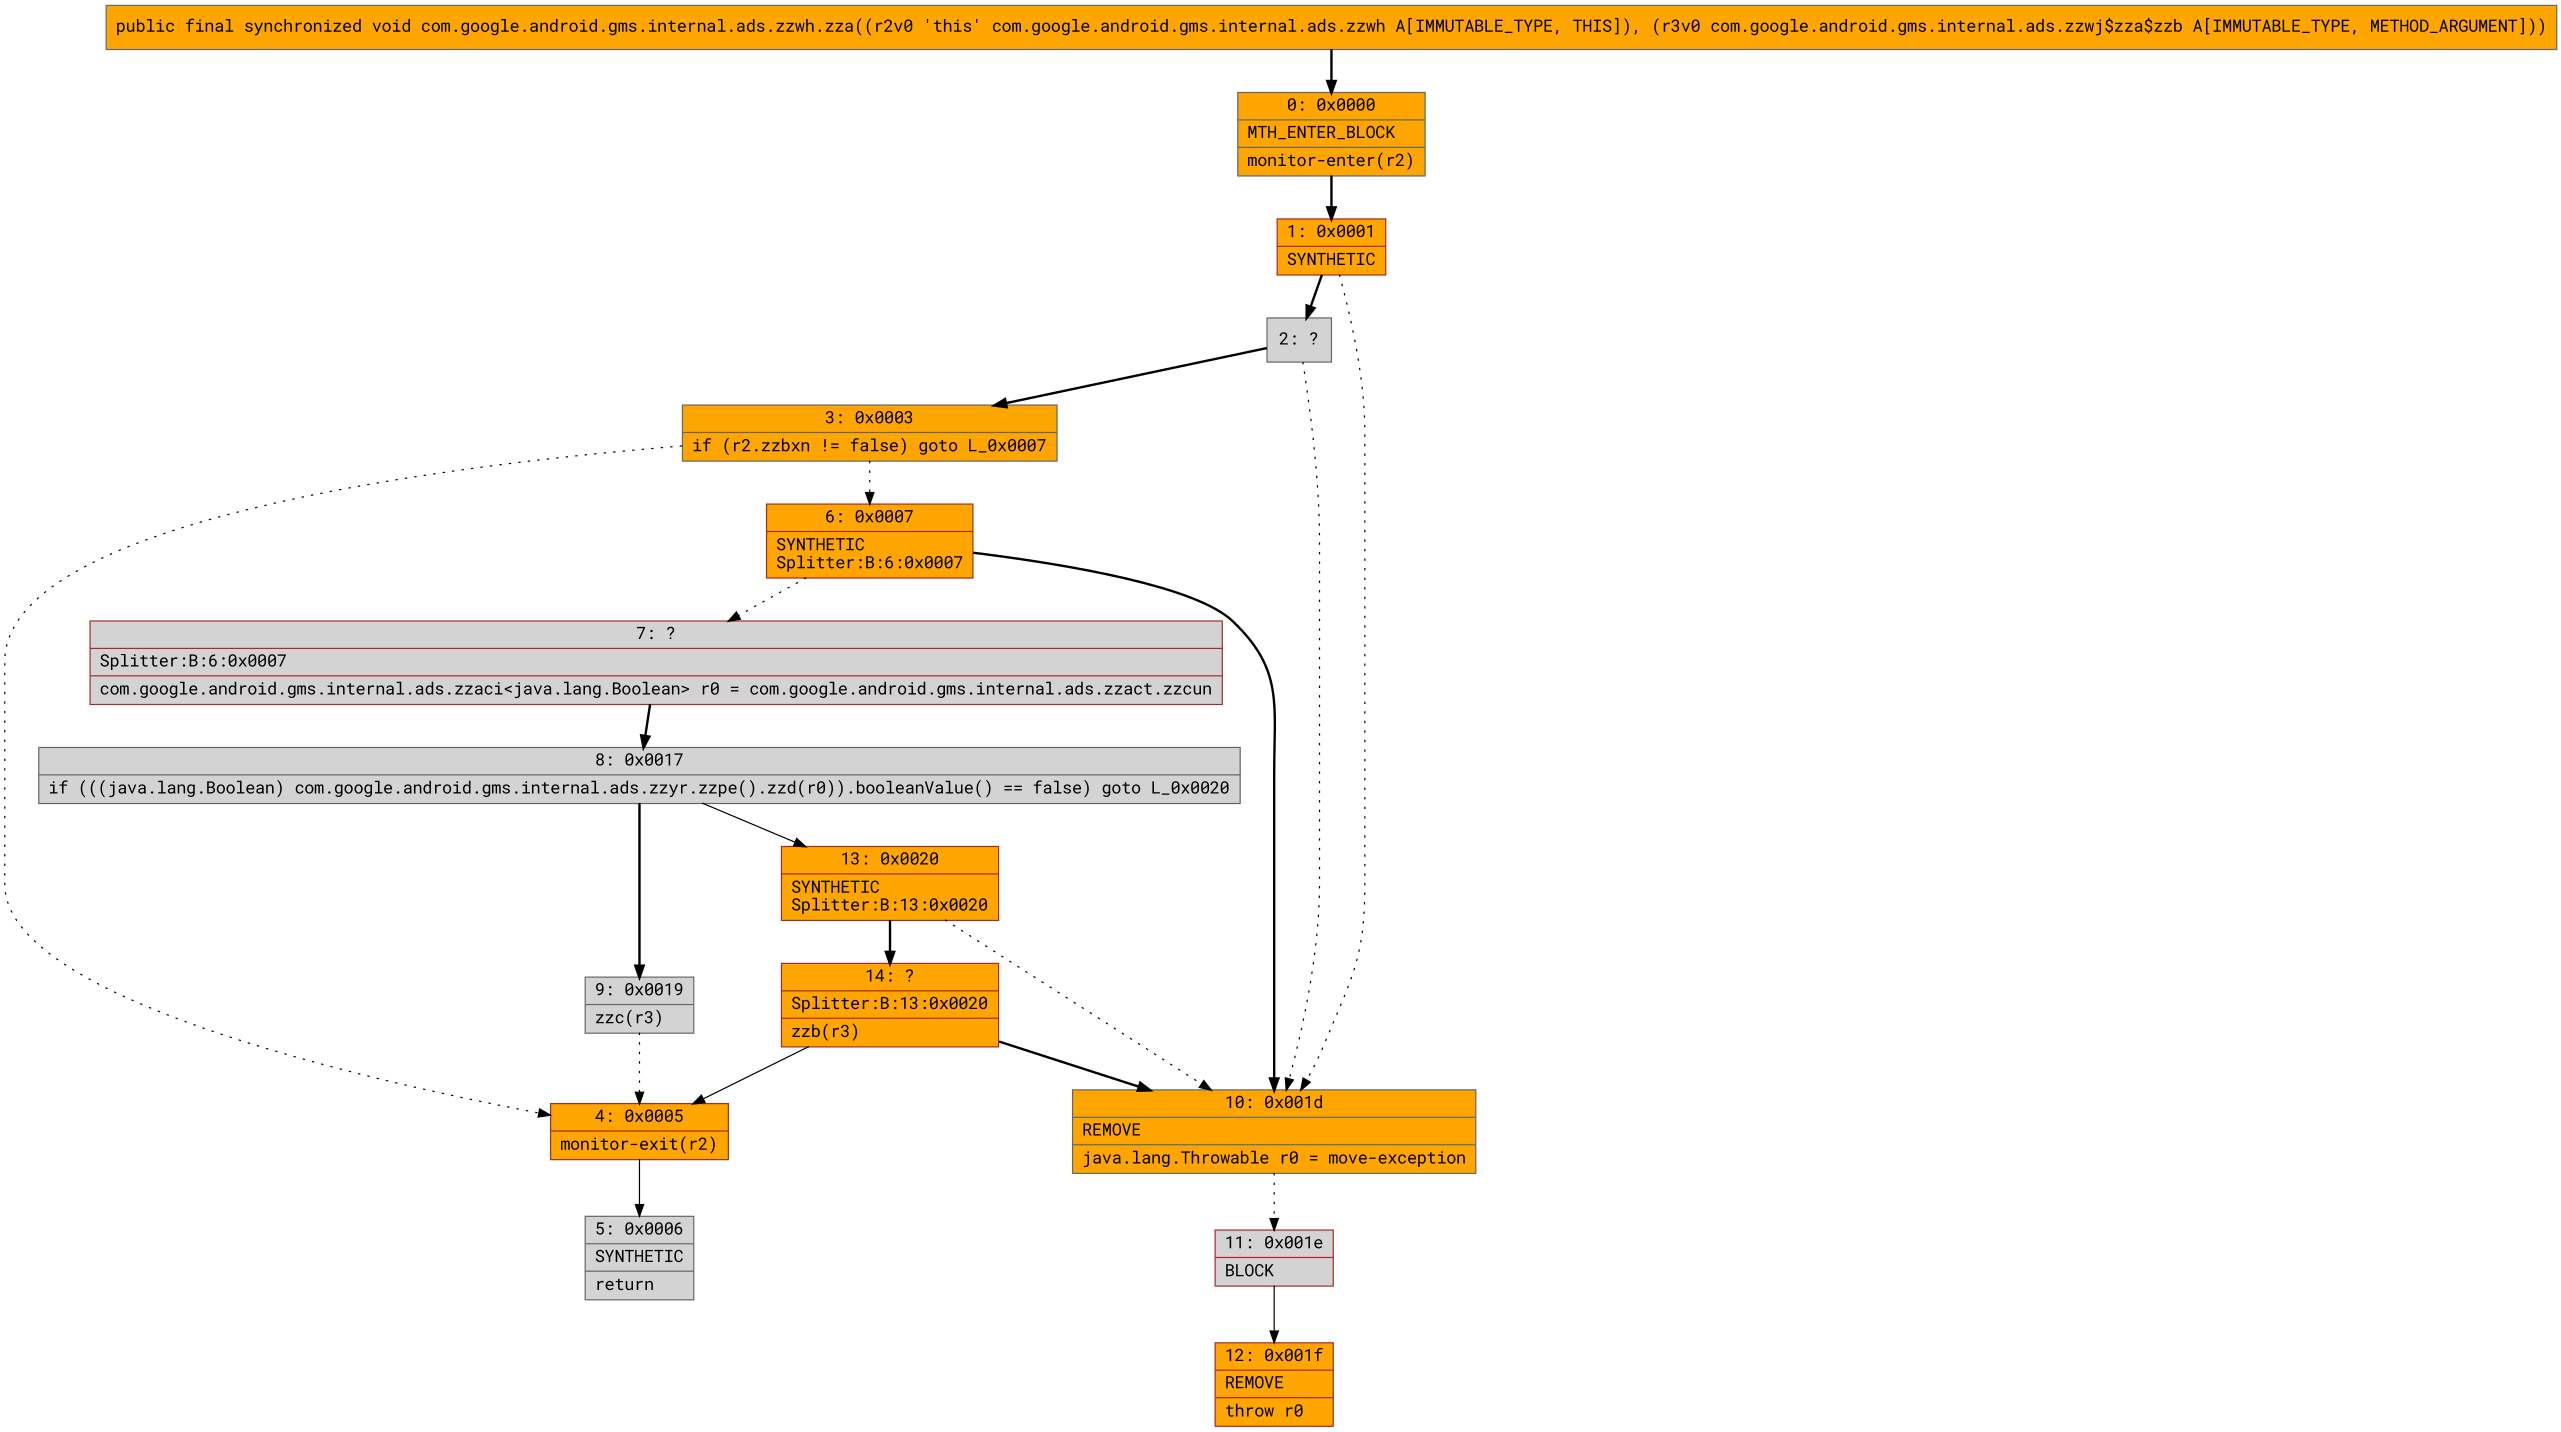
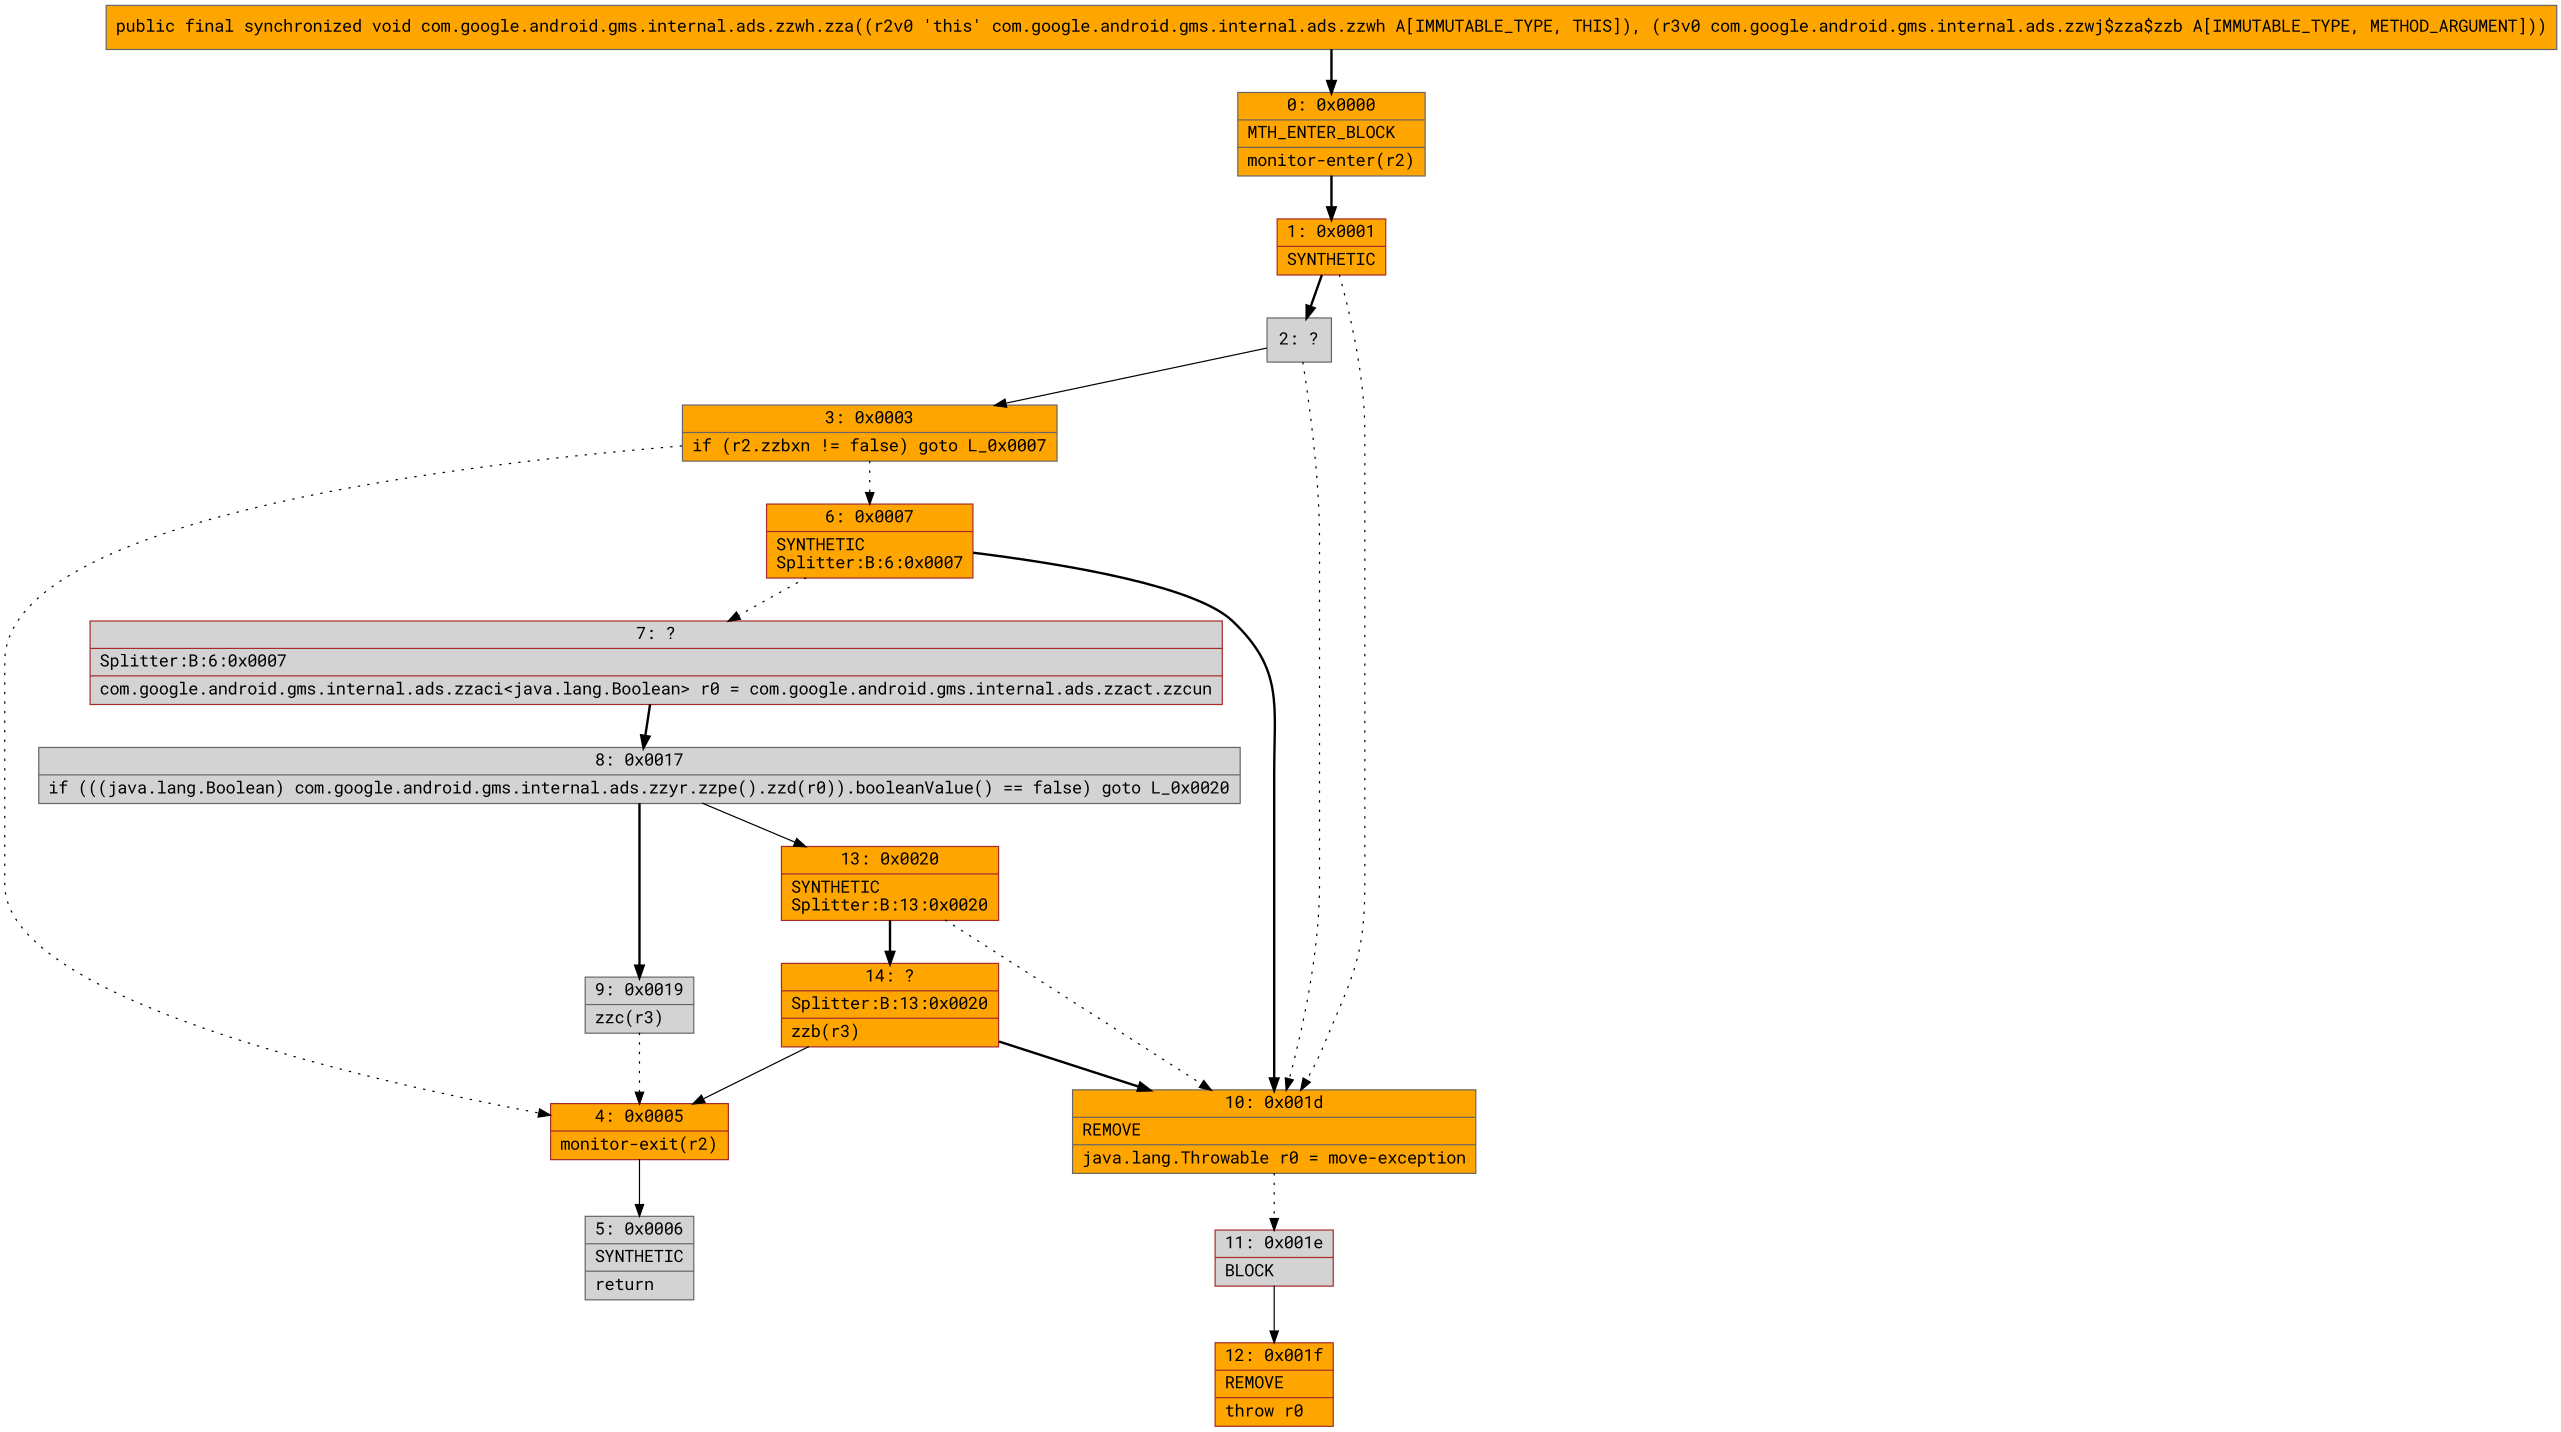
(1137, 376) -> (1137, 376)
